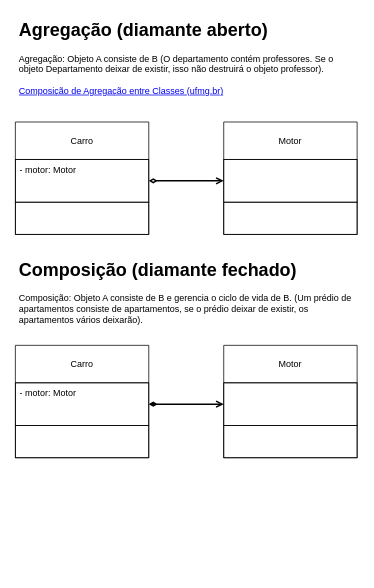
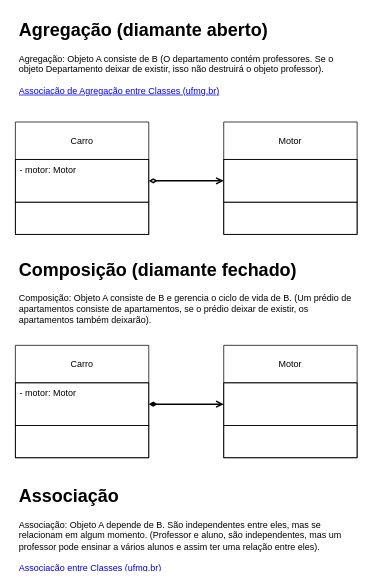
(188, 29) -> (188, 29)
(188, 269) -> (188, 269)
none -> (187, 527)
